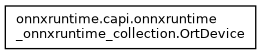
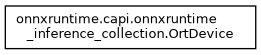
(131, 27) -> (131, 27)
